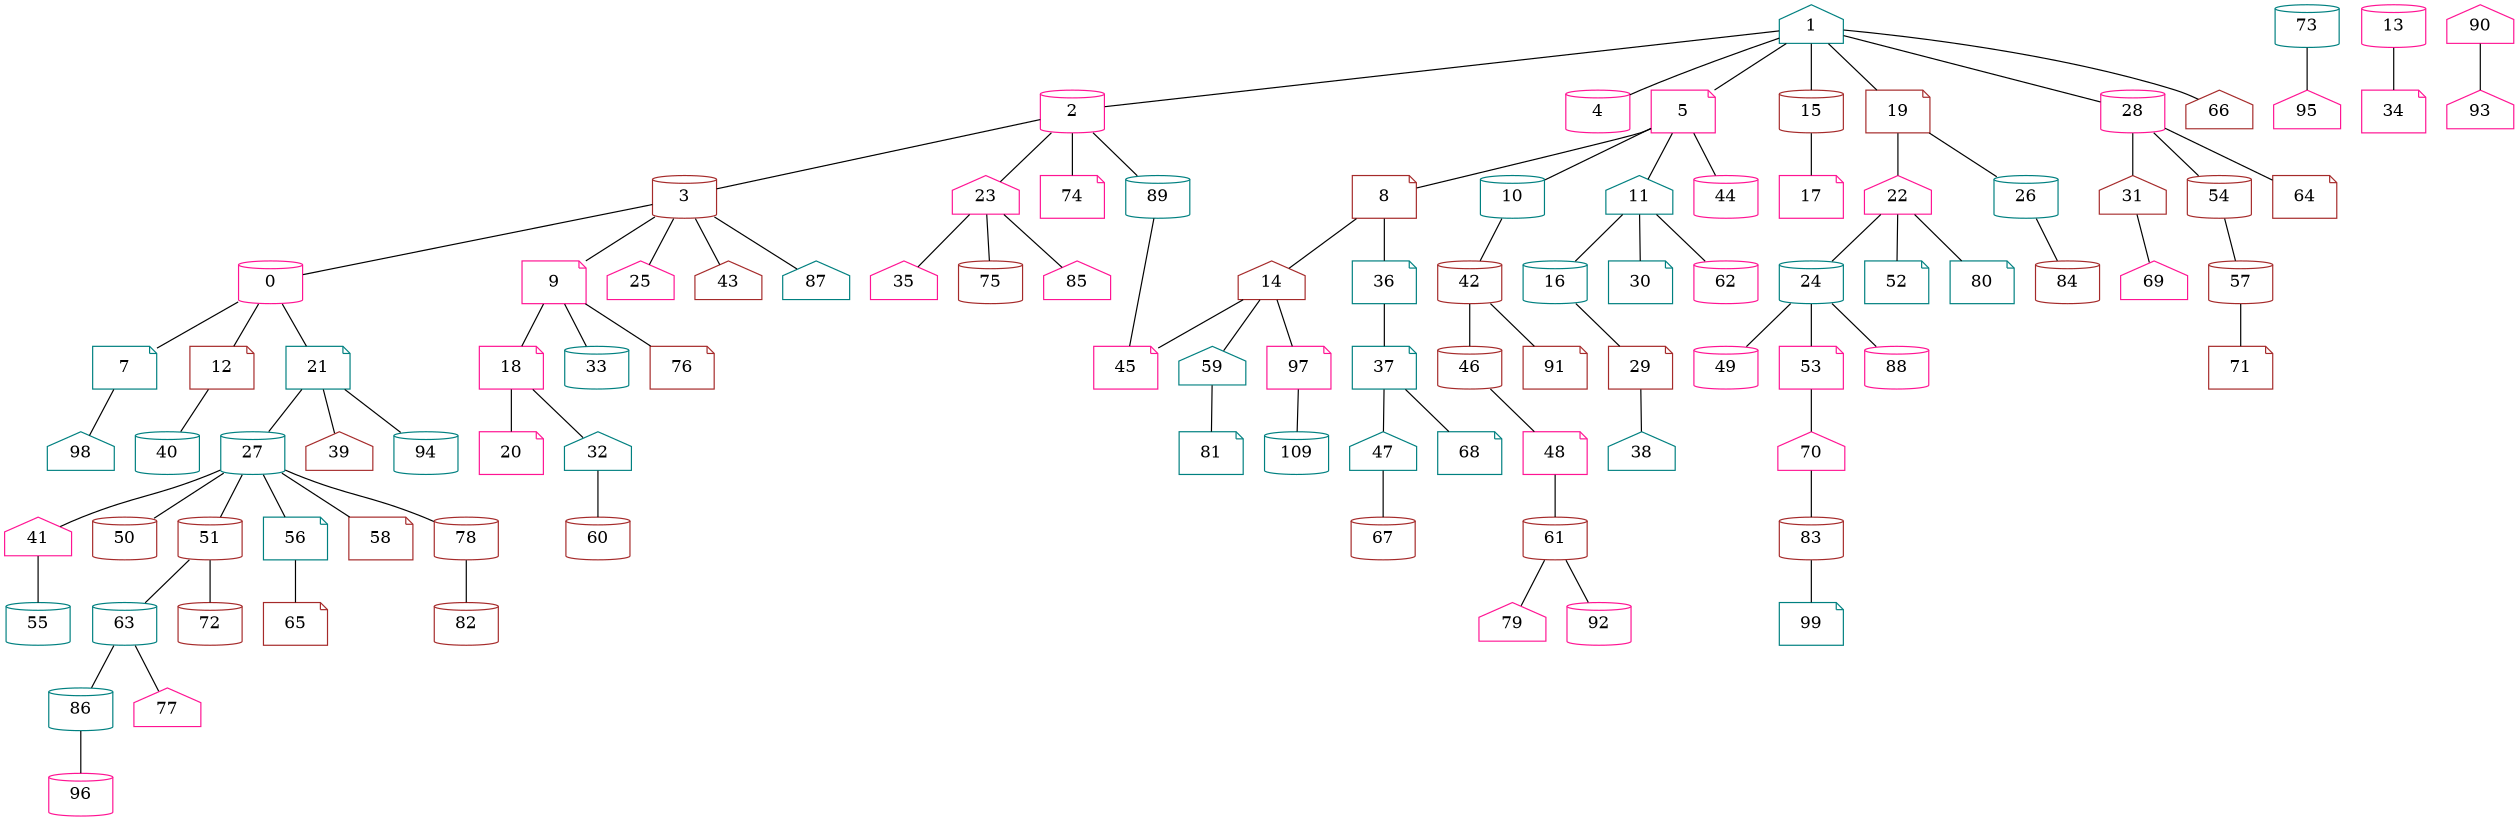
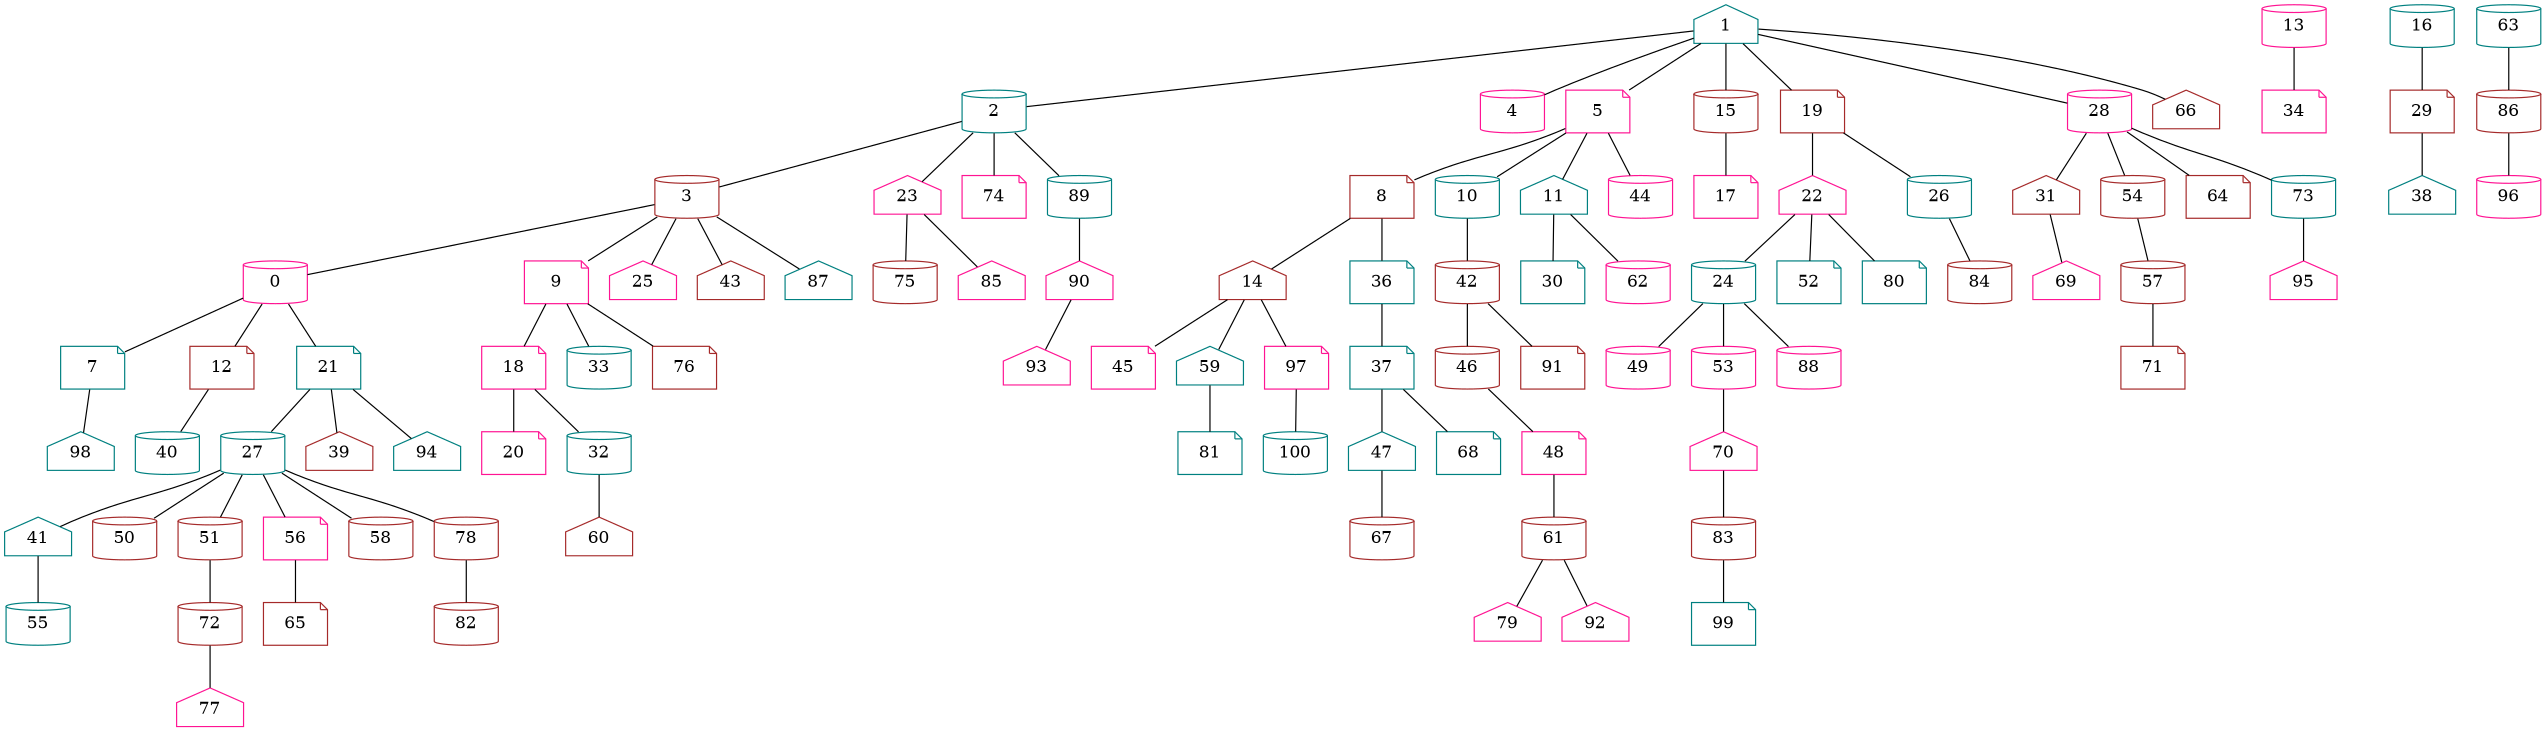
(1072, 111) -> (994, 111)
none -> (2202, 154)
(1599, 238) -> none
(904, 282) -> none
(1142, 282) -> (1080, 240)
(1811, 368) -> (1724, 368)
(426, 453) -> (427, 453)
(598, 453) -> (599, 453)
(1297, 453) -> (1295, 453)
(38, 538) -> (38, 538)
(295, 538) -> (295, 538)
(381, 538) -> (381, 538)
(598, 538) -> (599, 538)
(167, 581) -> none
(1599, 624) -> (1595, 624)
(147, 668) -> (210, 667)
(81, 709) -> (2509, 111)
